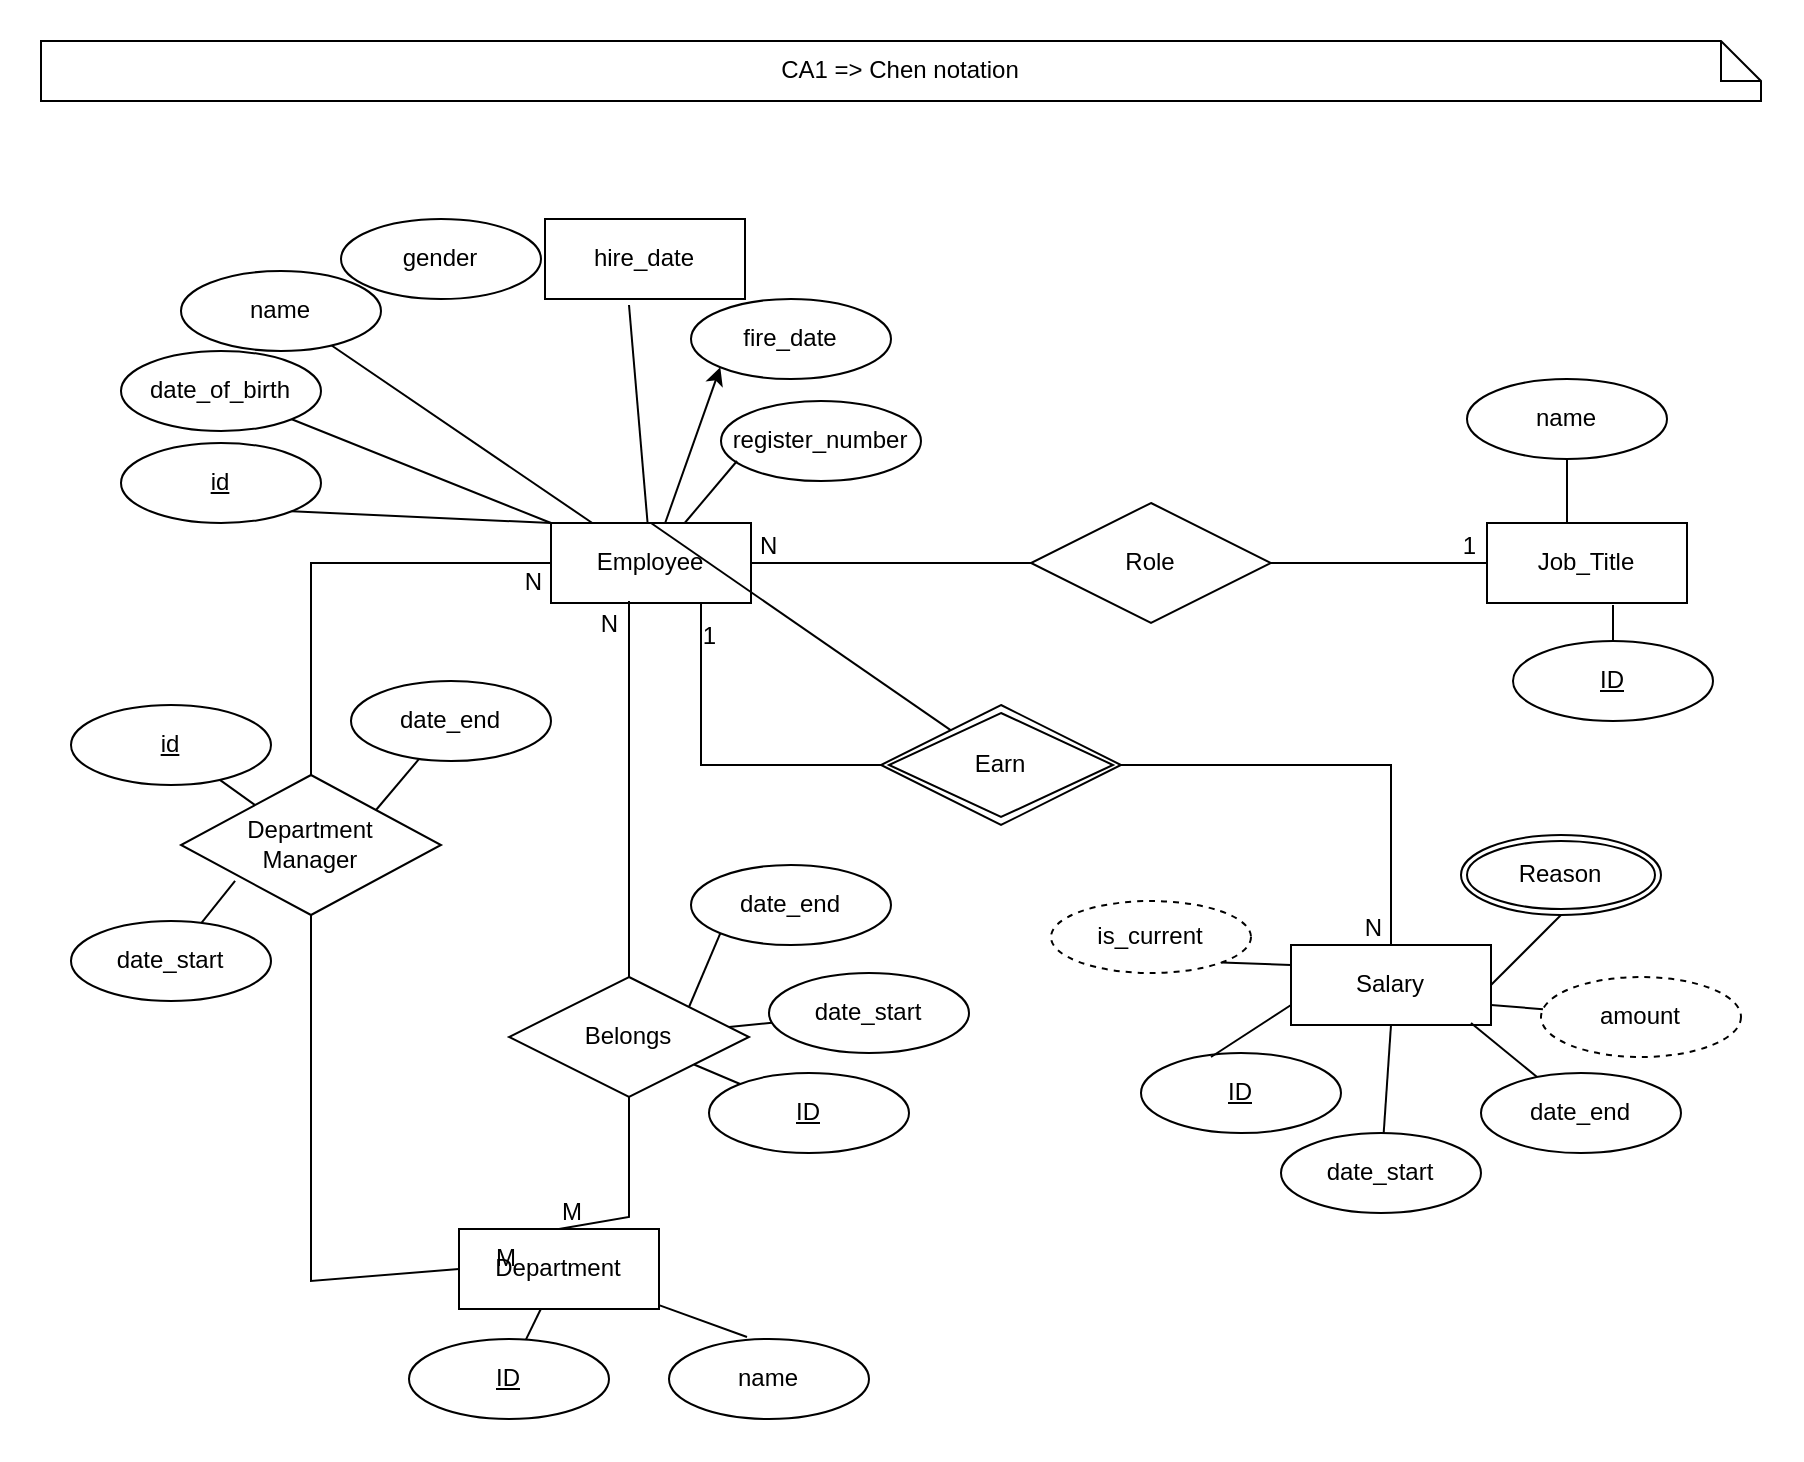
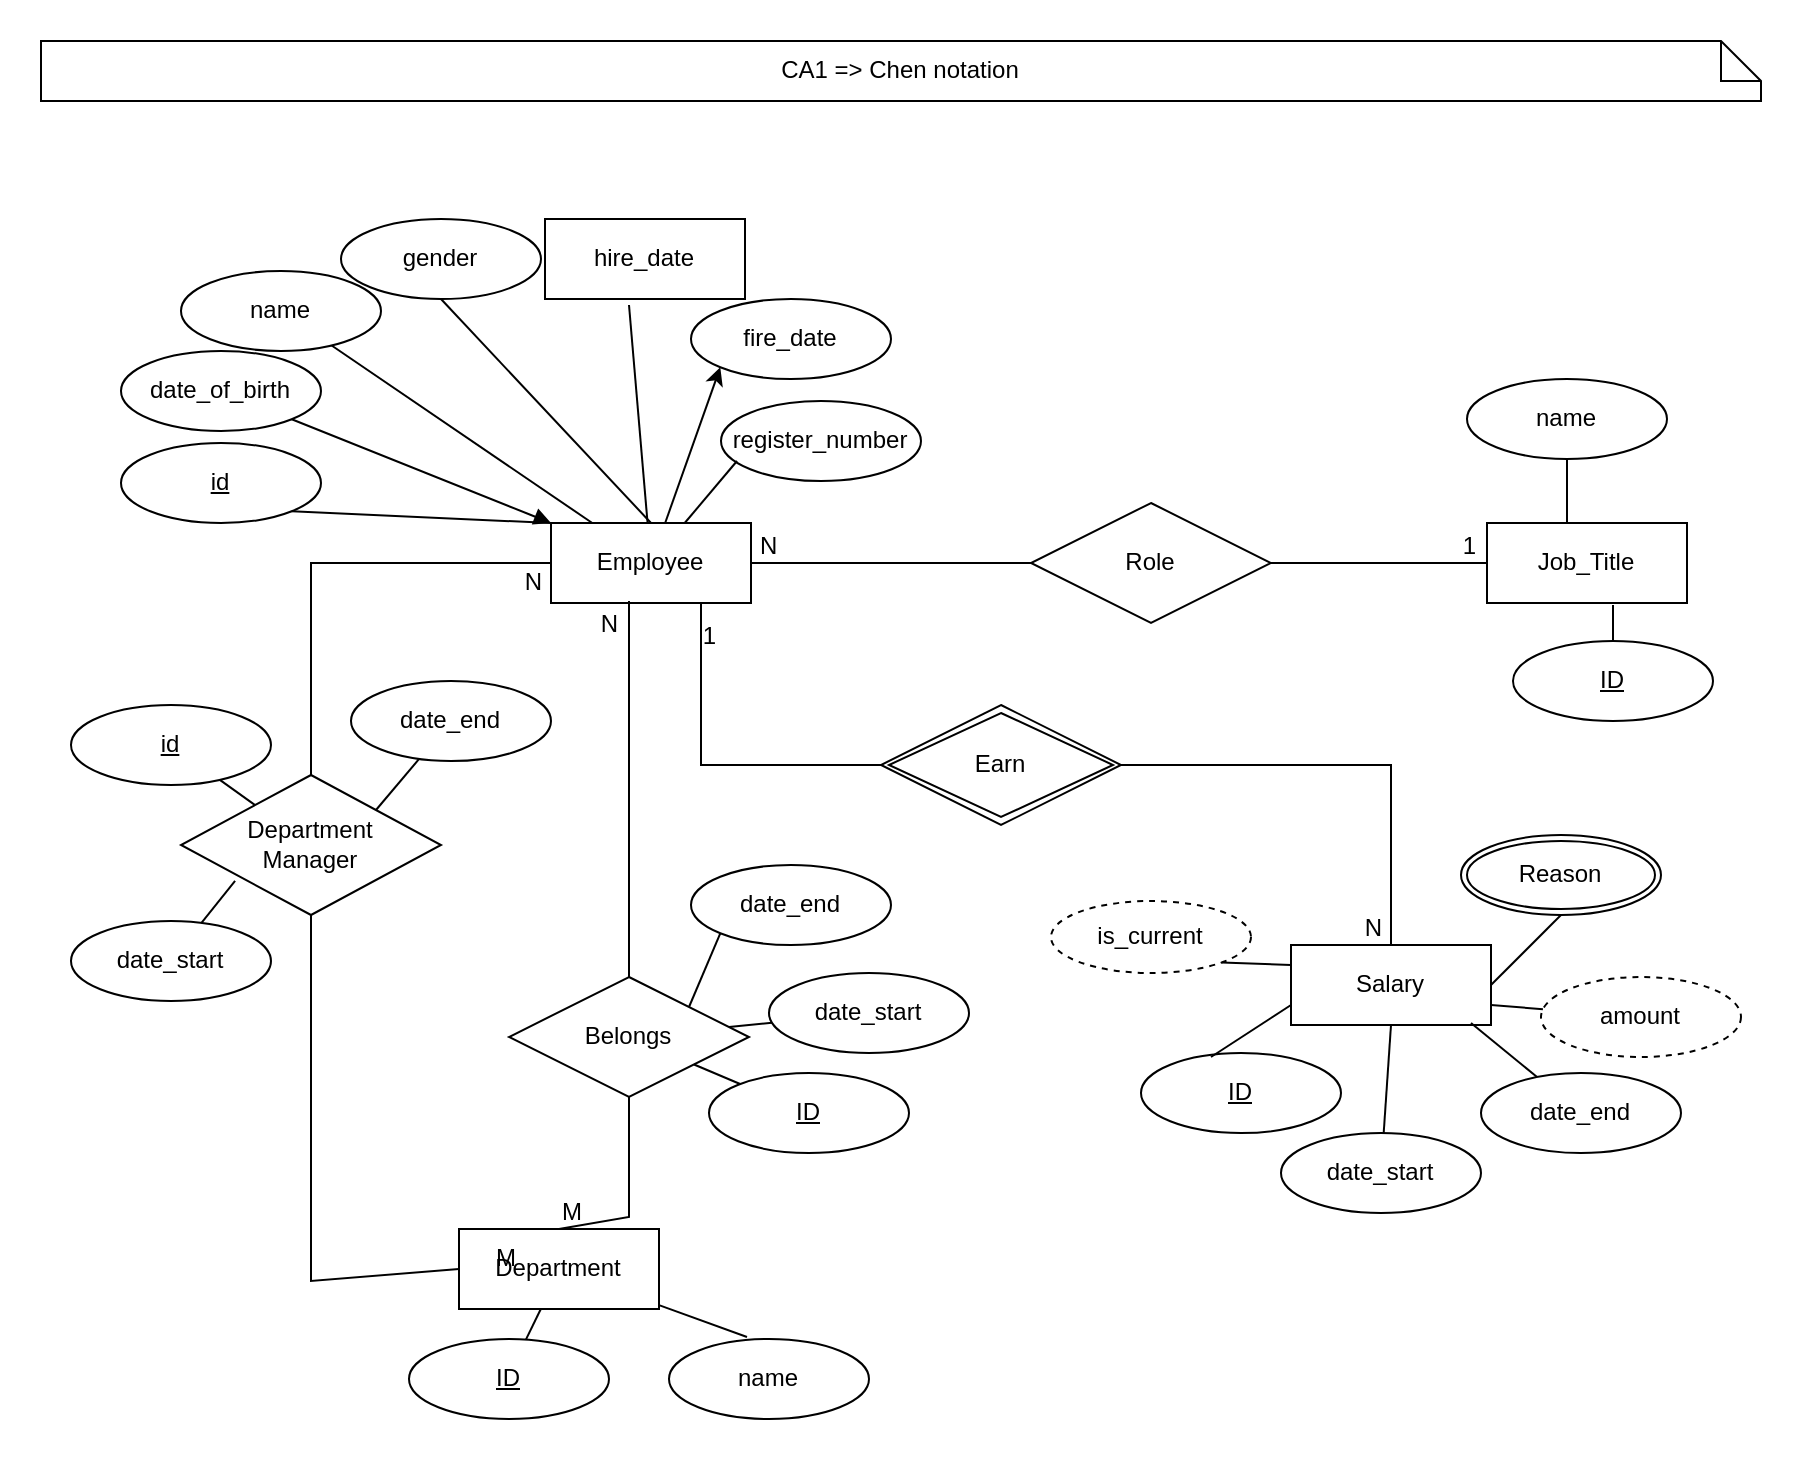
(538, 518) -> (534, 516)
(801, 627) -> (542, 406)
